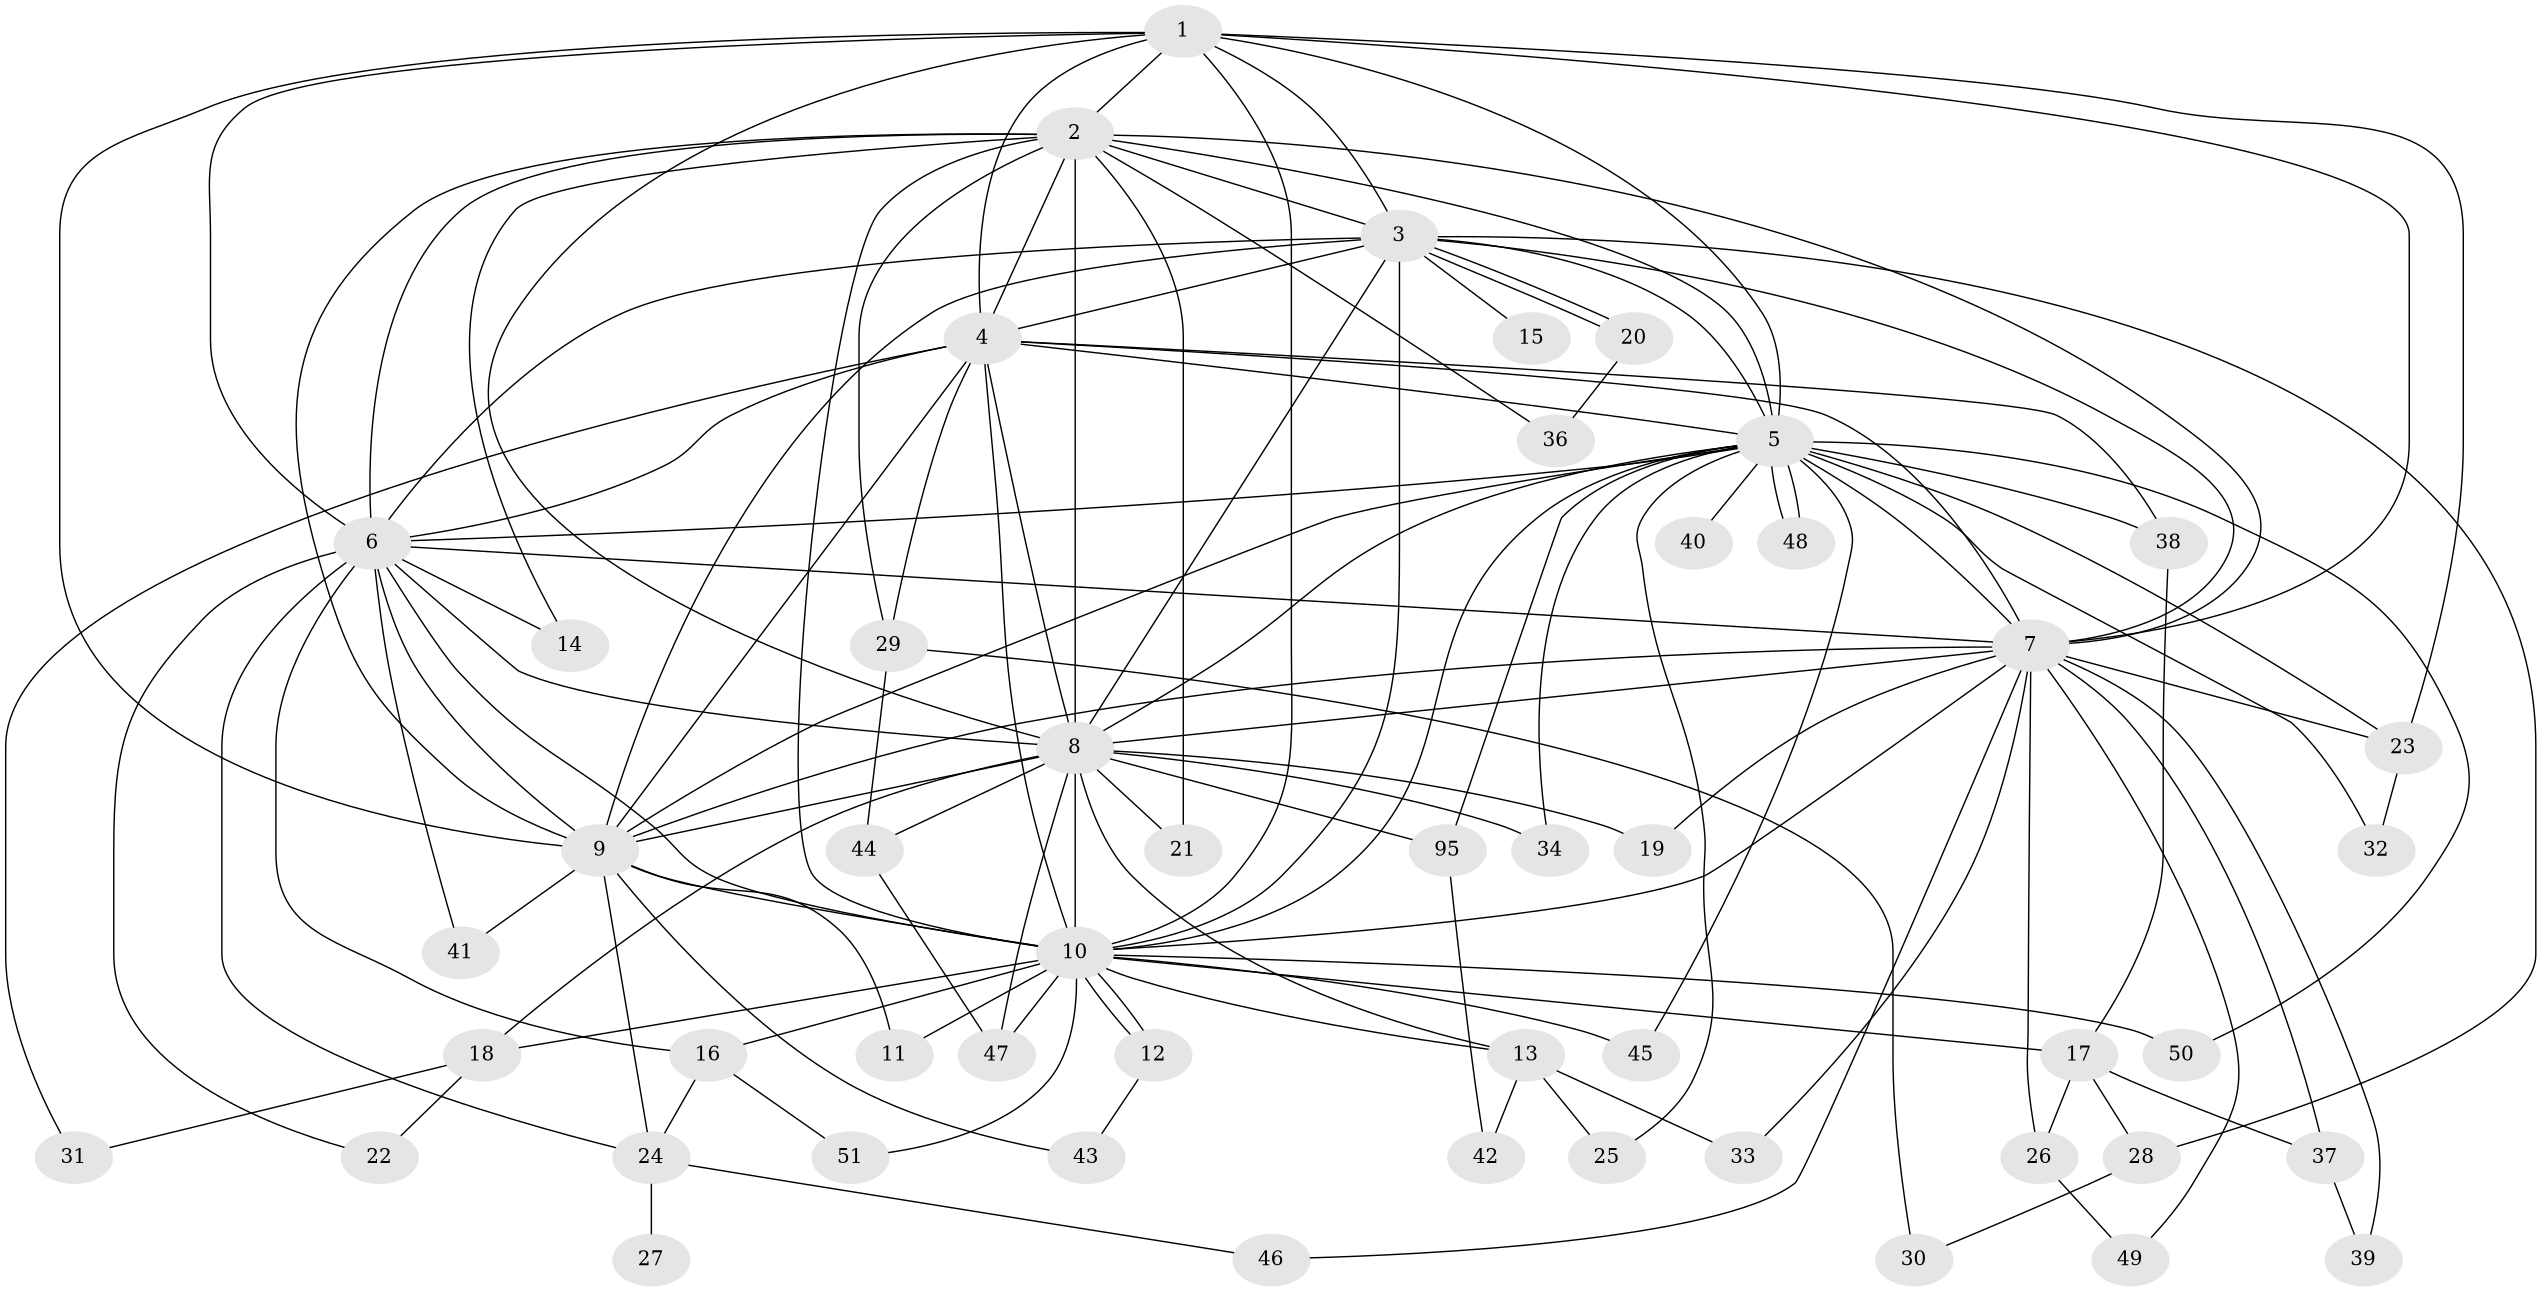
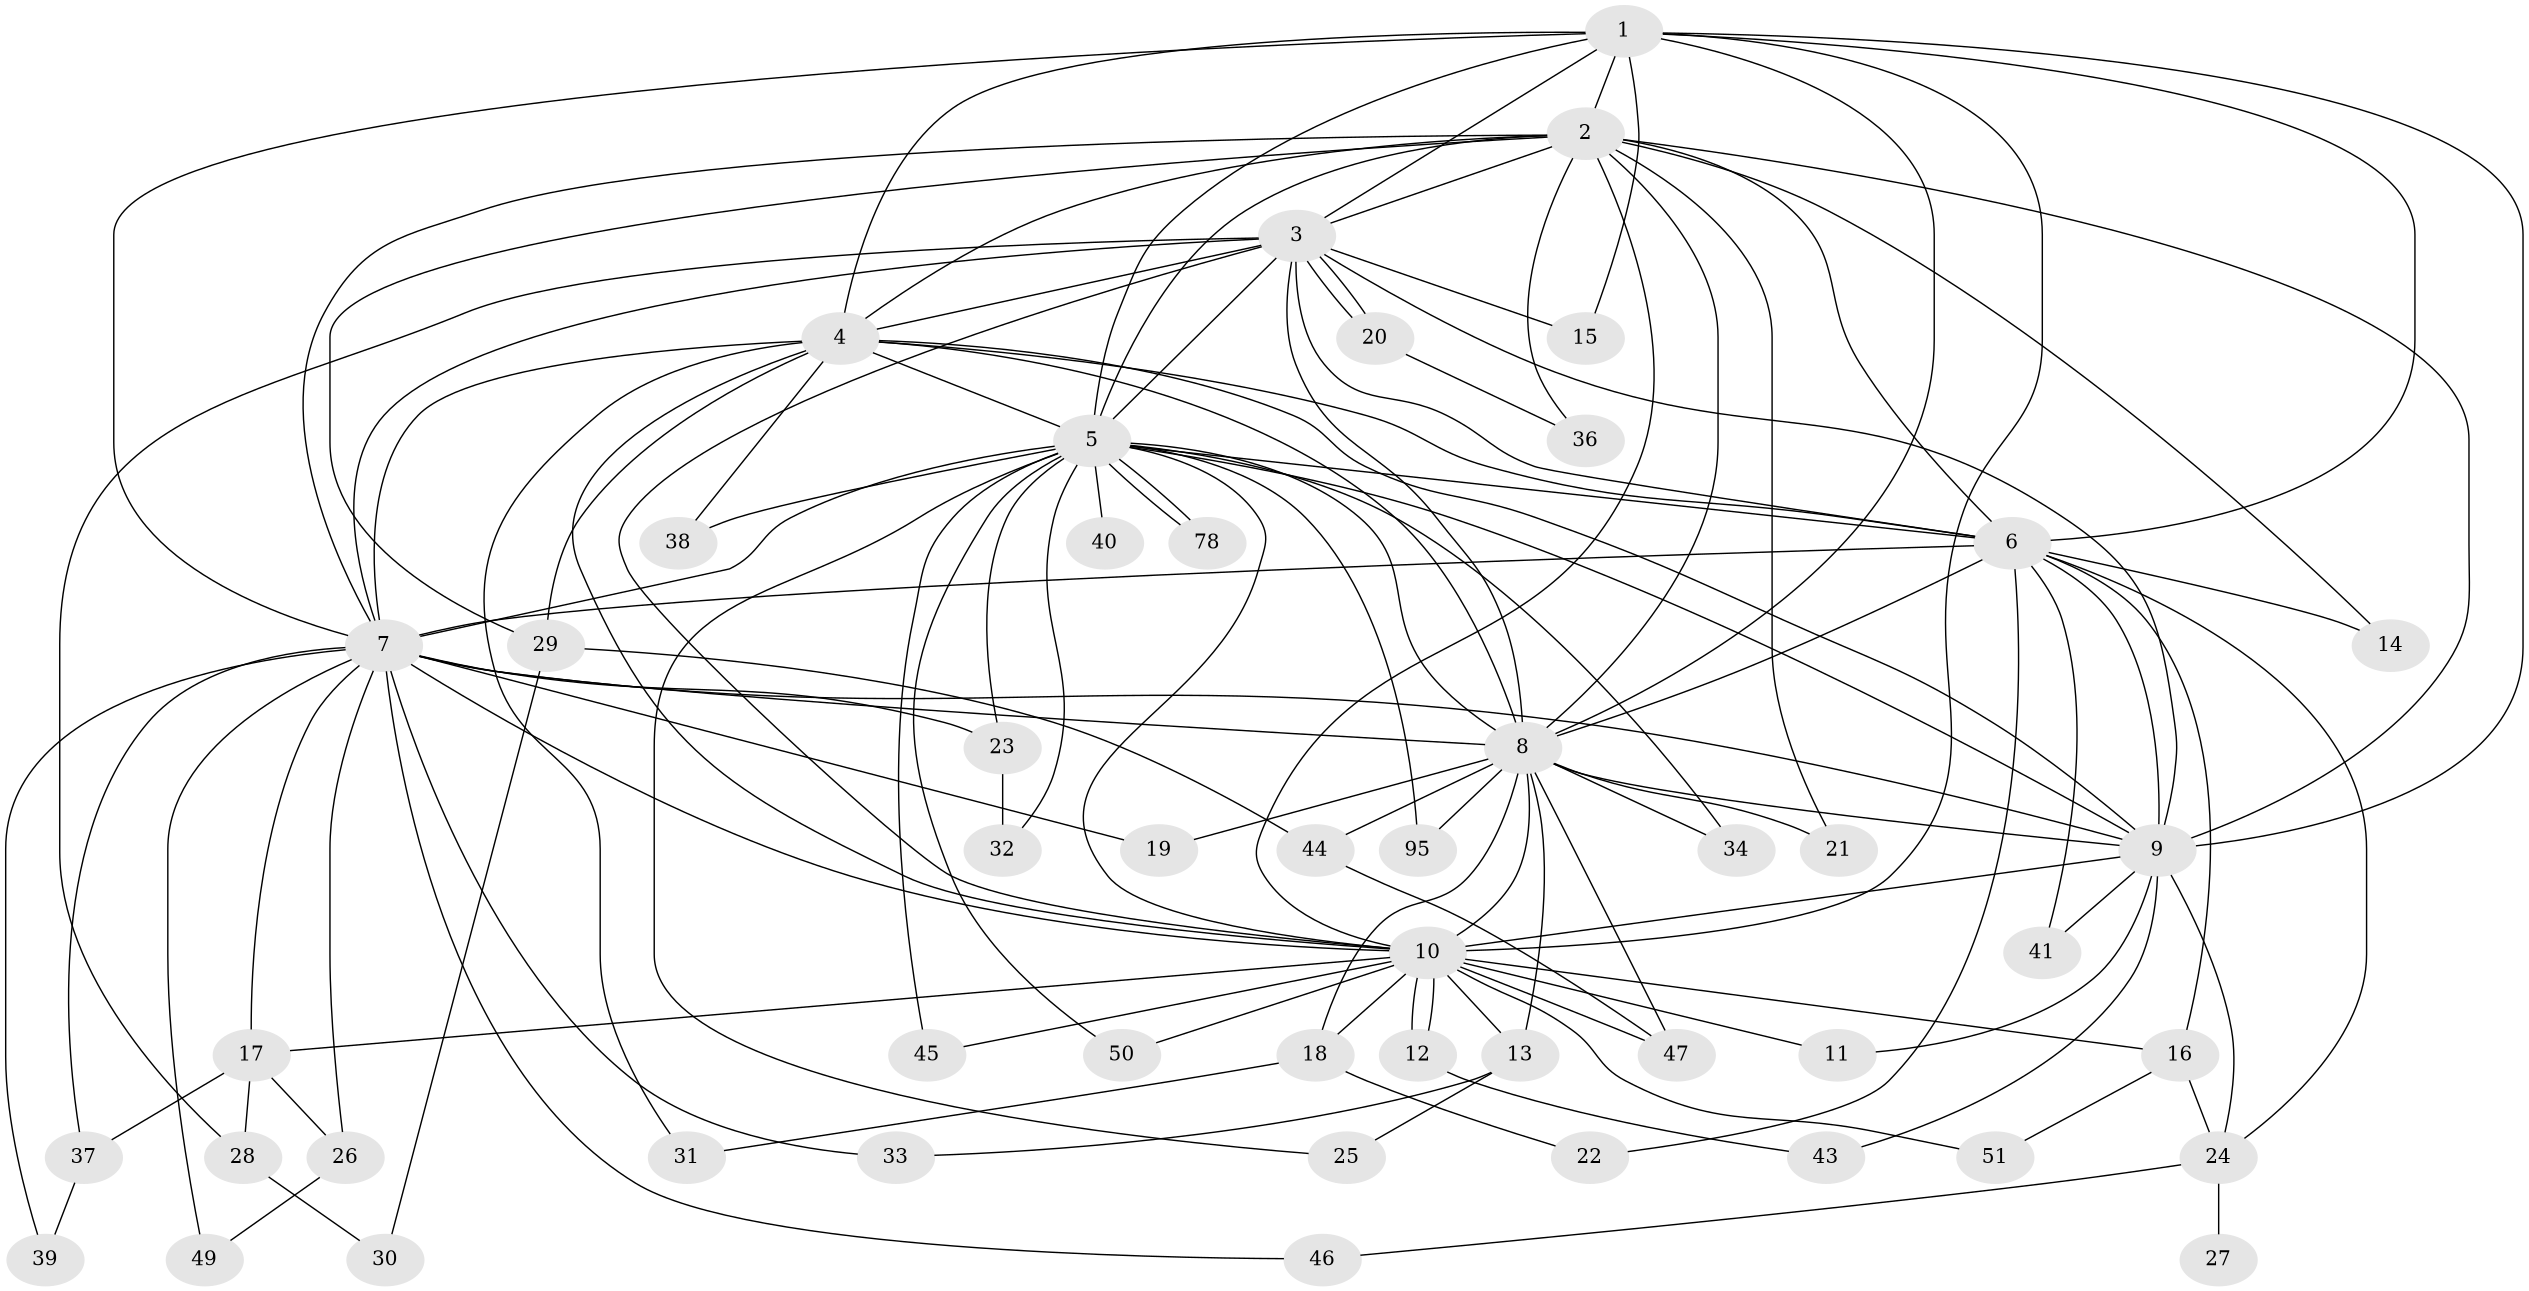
(2120, 102) -> (1632, 187)
(1796, 543) -> (1207, 543)
(2163, 808) -> (271, 835)
(680, 853) -> none
(1486, 1158) -> none
